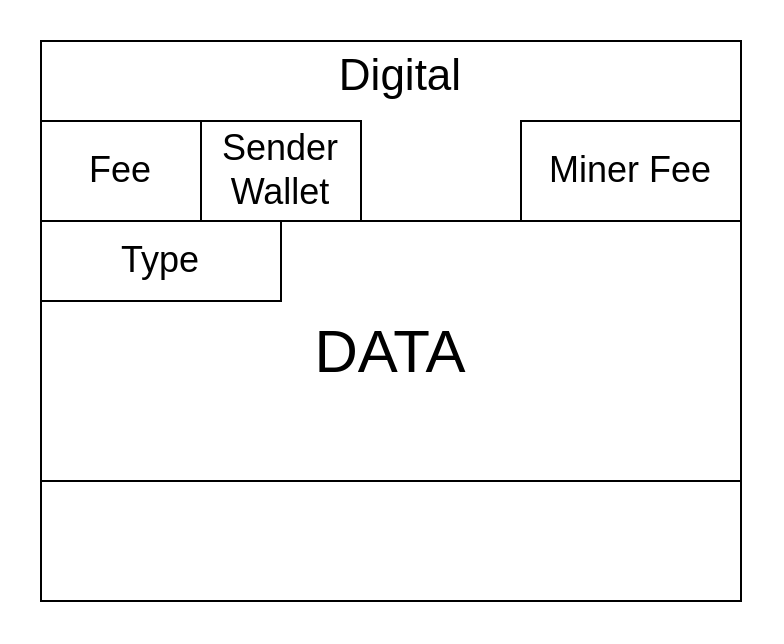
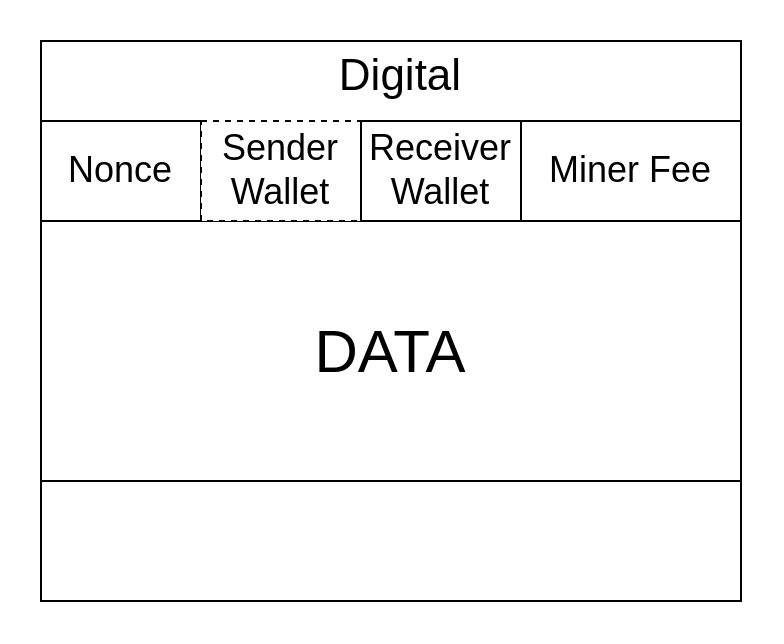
(121, 171) -> (121, 171)
(281, 171) -> (281, 171)
none -> (441, 171)
(161, 261) -> none
